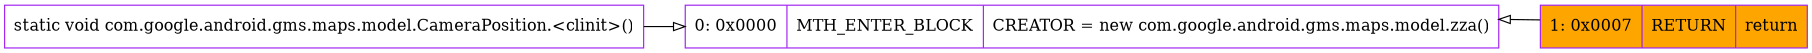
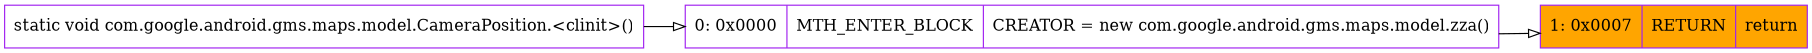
(1525, 20) -> (1514, 34)
